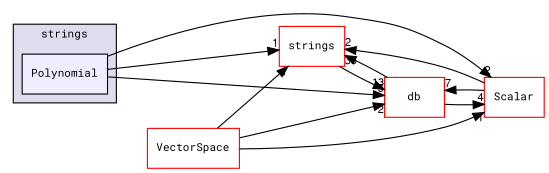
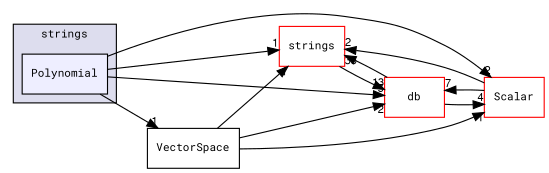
none -> (124, 108)
(193, 148) -> (193, 148)
